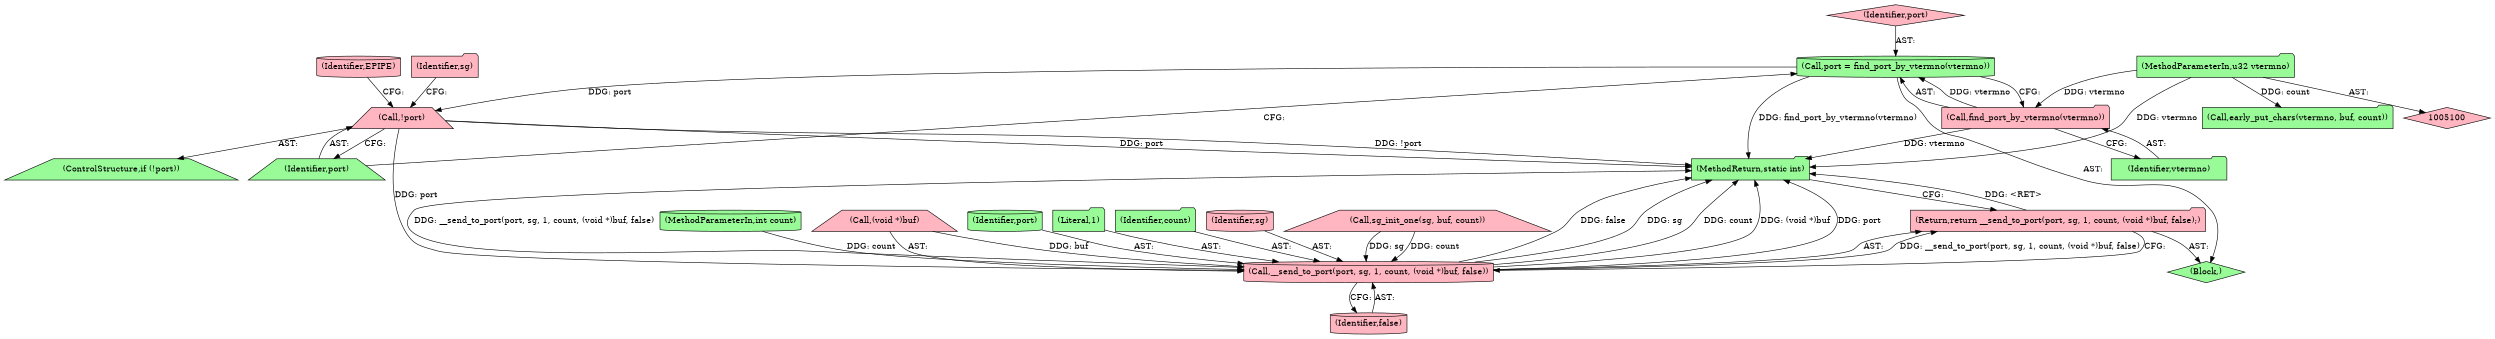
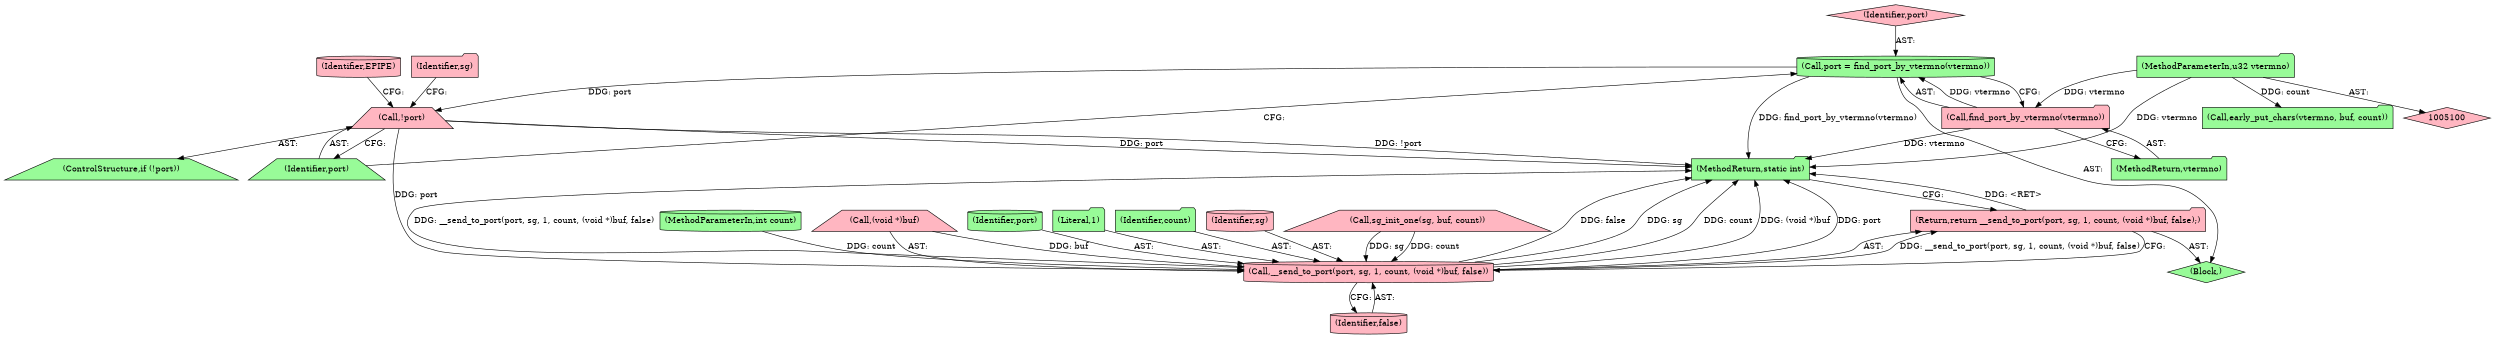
(2169, 169) -> (2169, 169)
